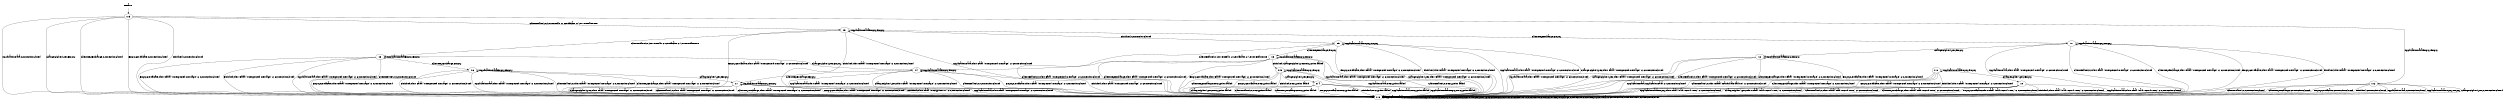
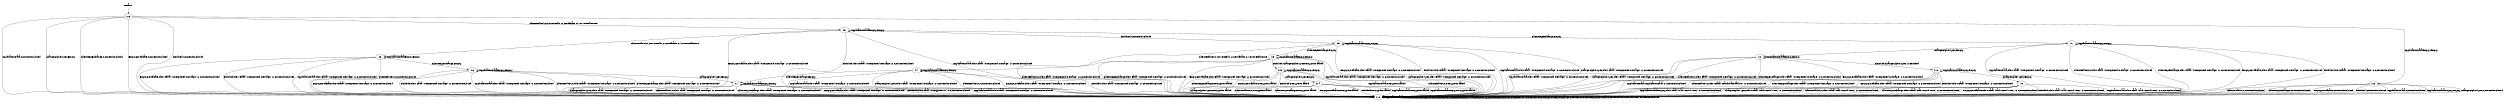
(648, 58) -> none
none -> (1847, 62)
